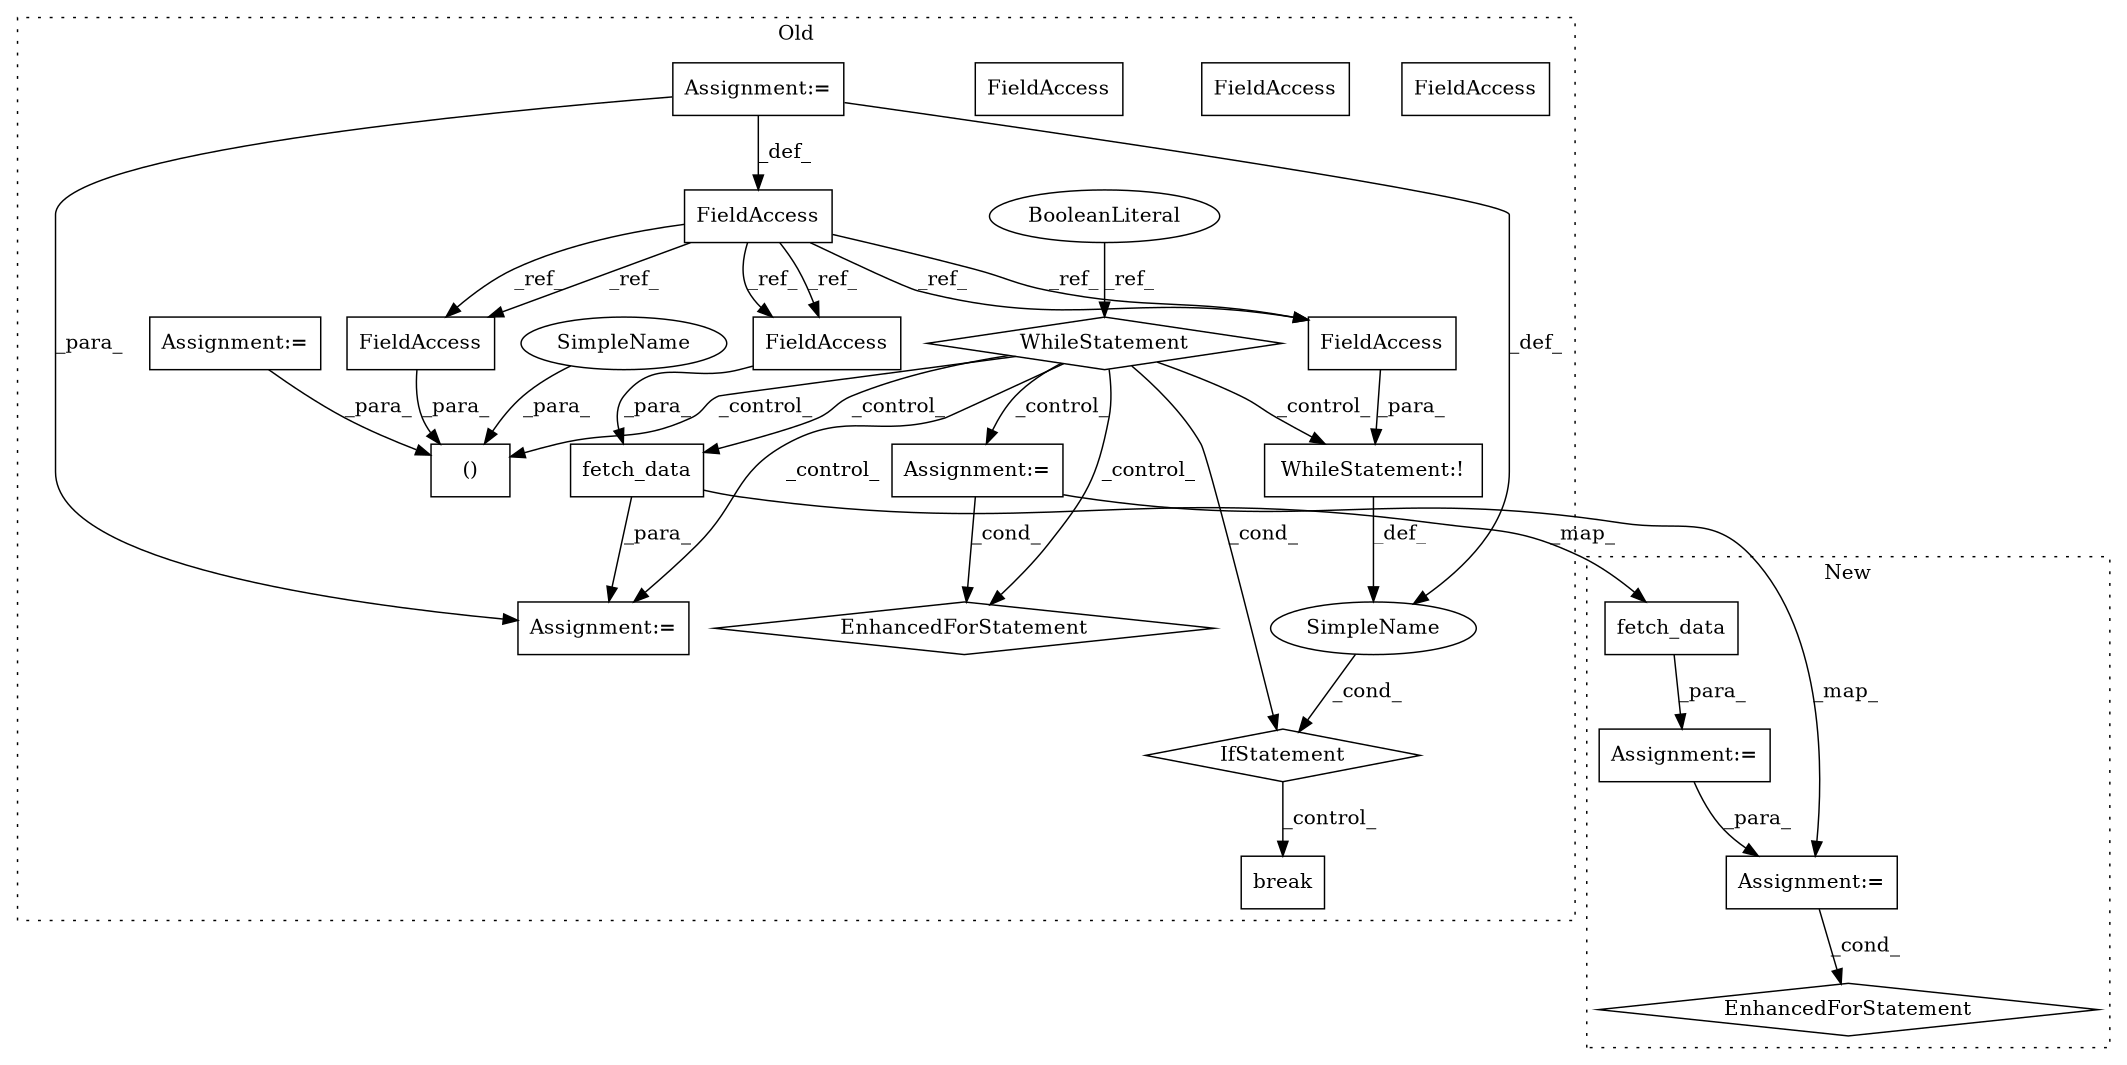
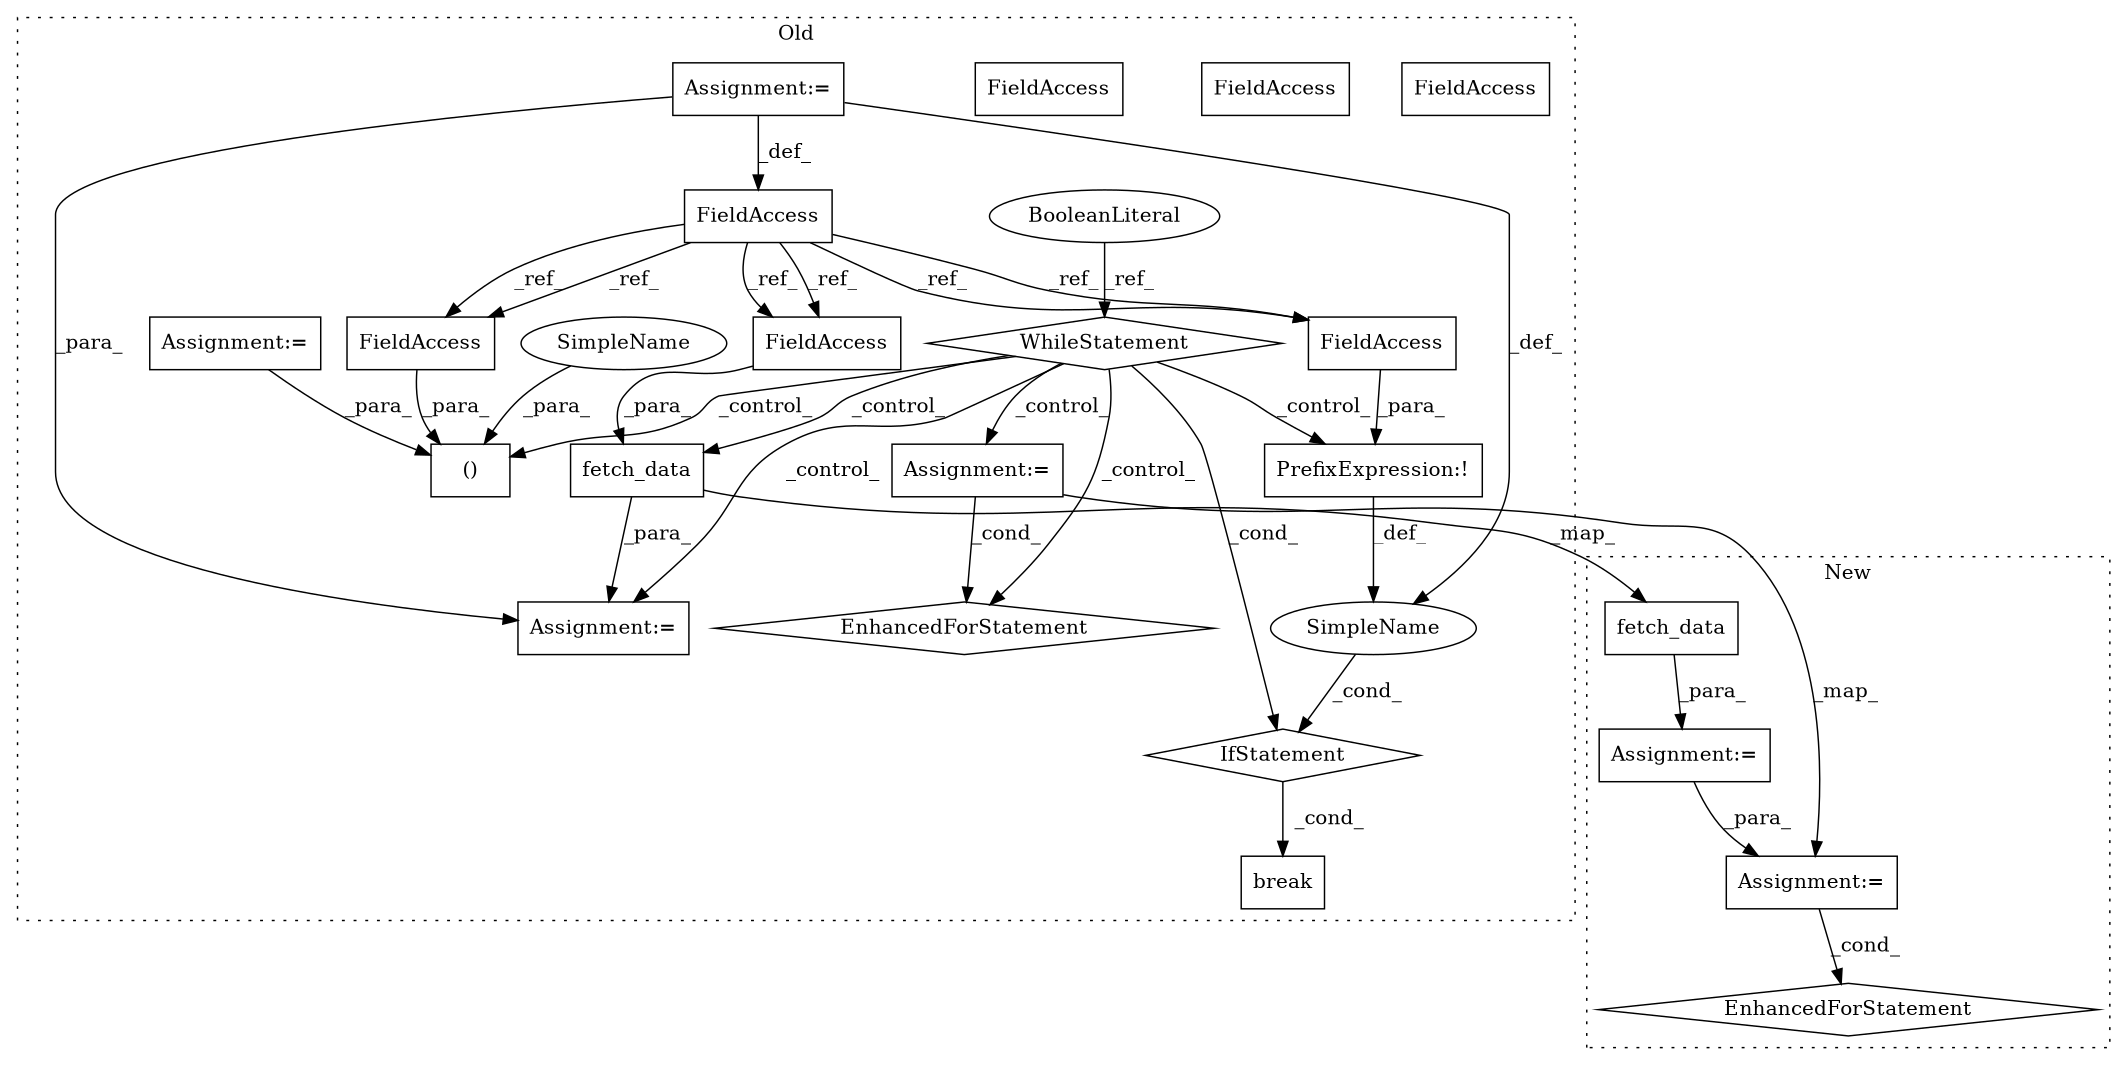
(1373, 470) -> (1373, 470)
(1330, 819) -> (1330, 819)
